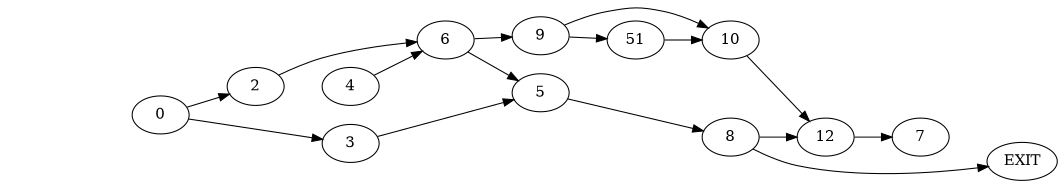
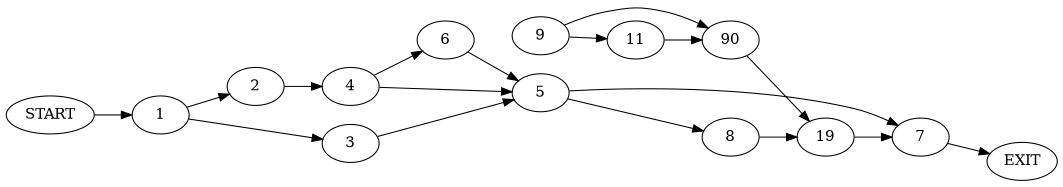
(488, 38) -> none
(636, 40) -> (636, 40)
(731, 40) -> (731, 40)
(341, 53) -> (298, 86)
none -> (440, 89)
none -> (731, 91)
none -> (50, 115)
(161, 115) -> (161, 115)
(826, 137) -> (826, 137)
(864, 173) -> (964, 147)
